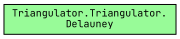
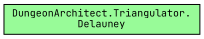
(90, 19) -> (102, 19)
